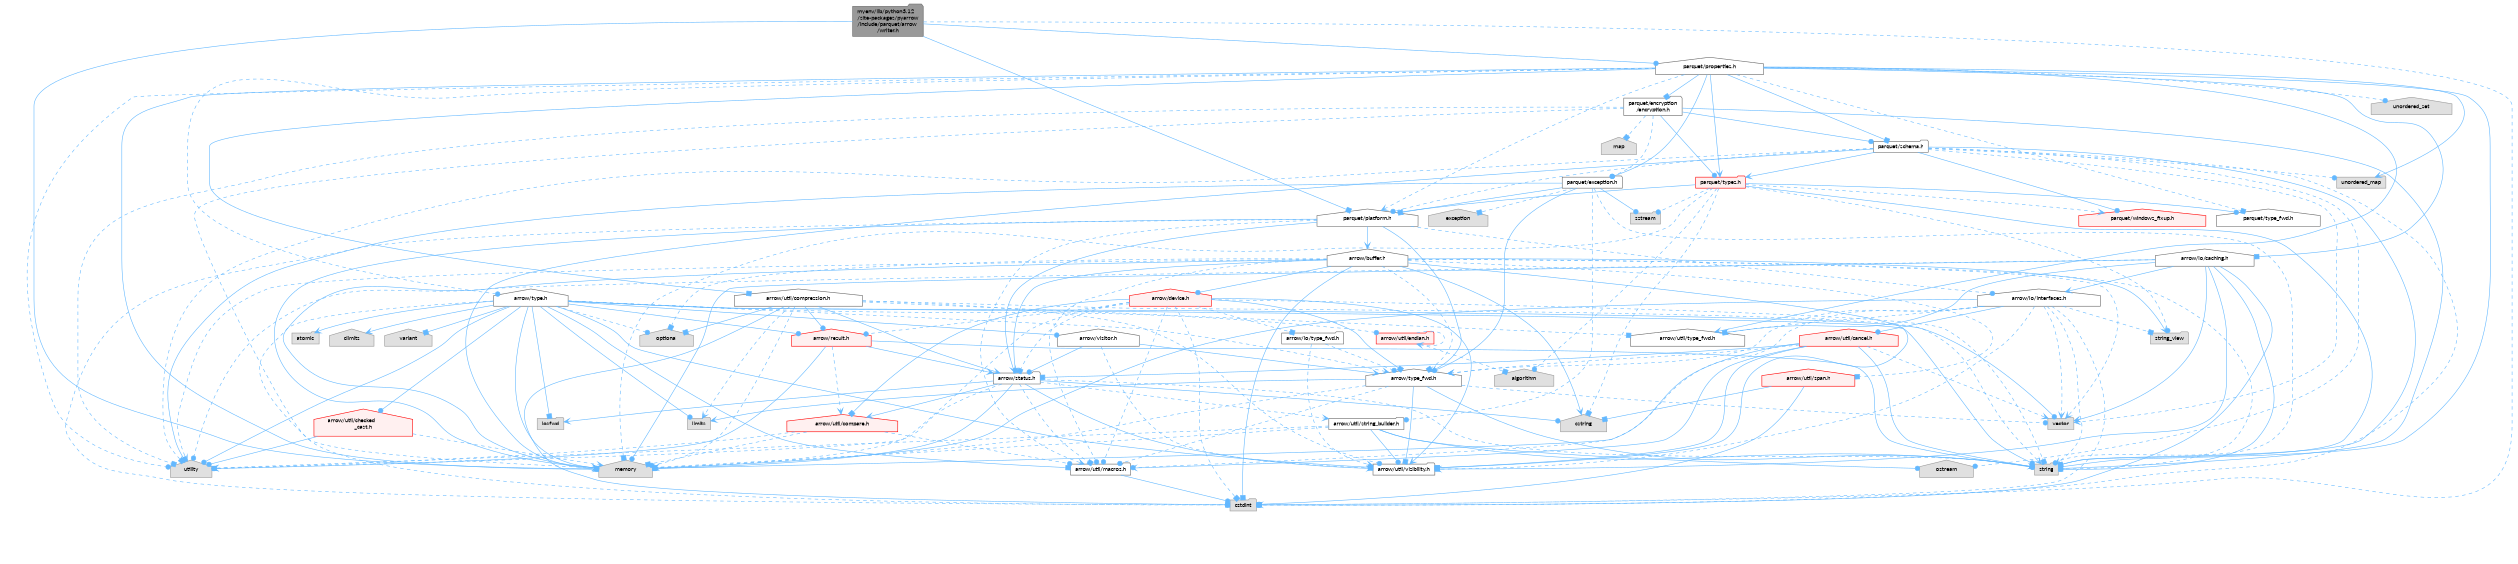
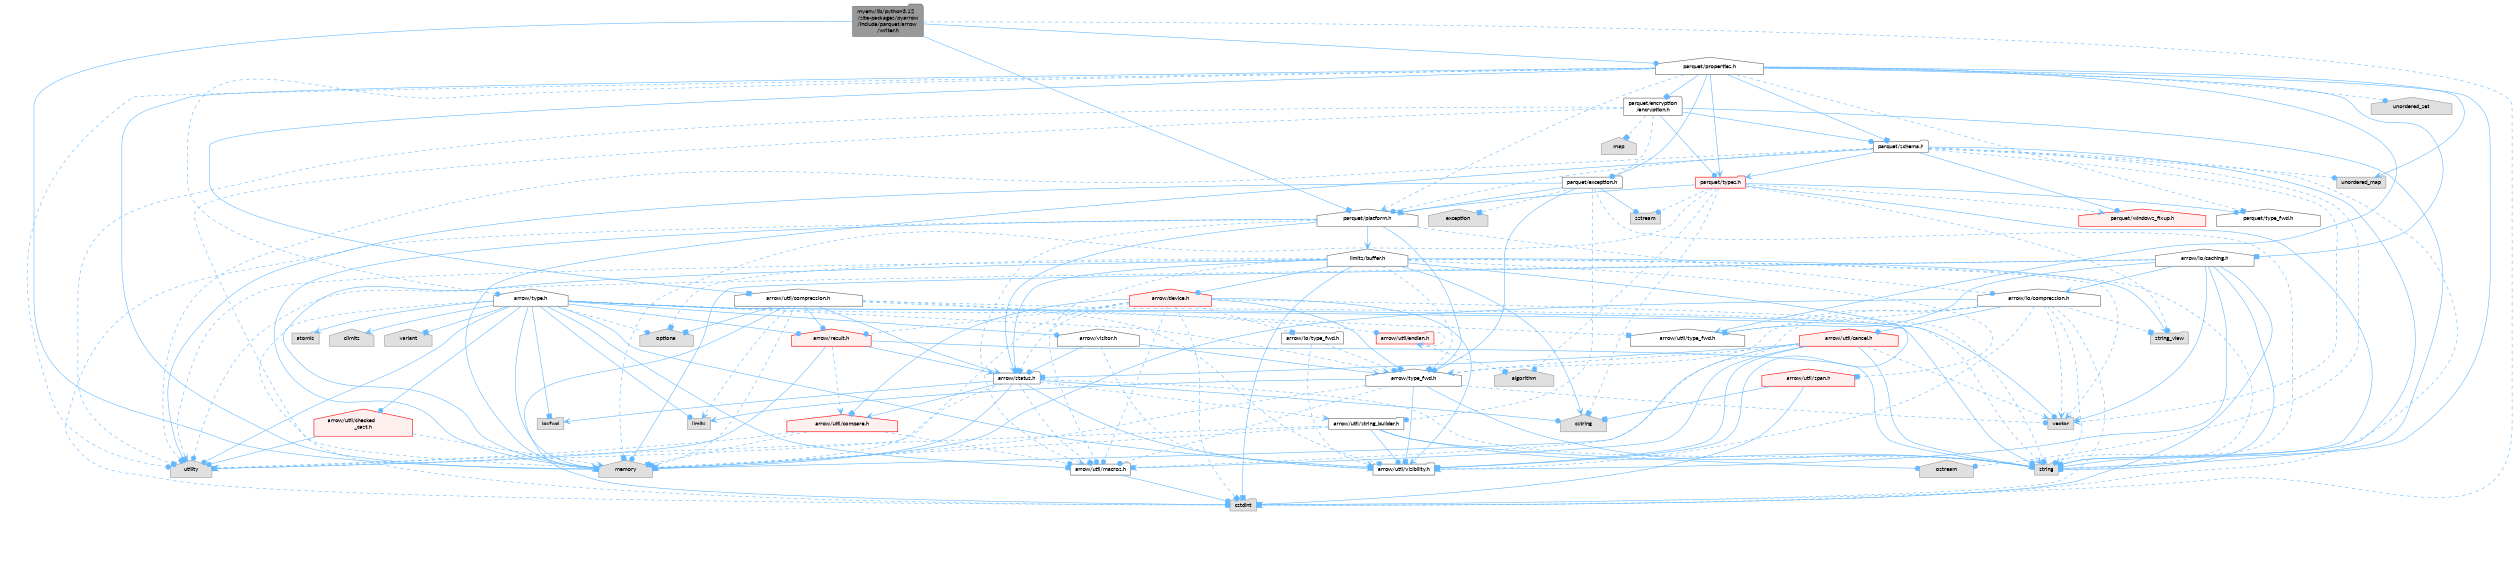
(1368, 259) -> (1368, 259)
(2039, 299) -> (2039, 299)
